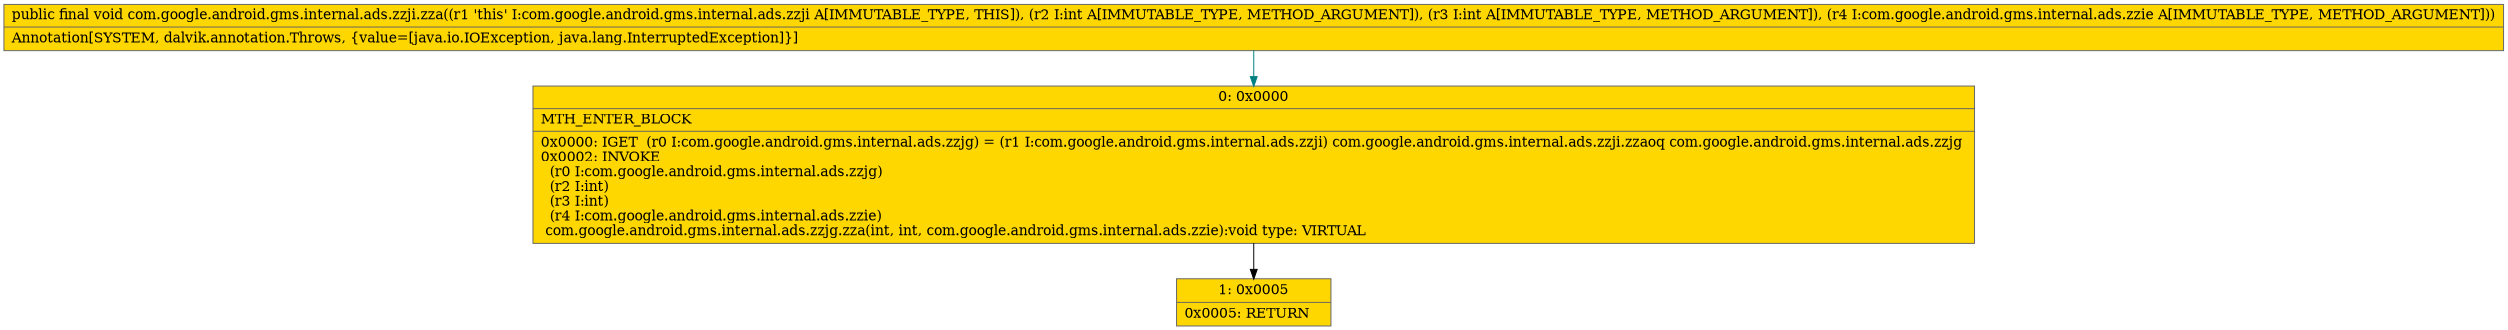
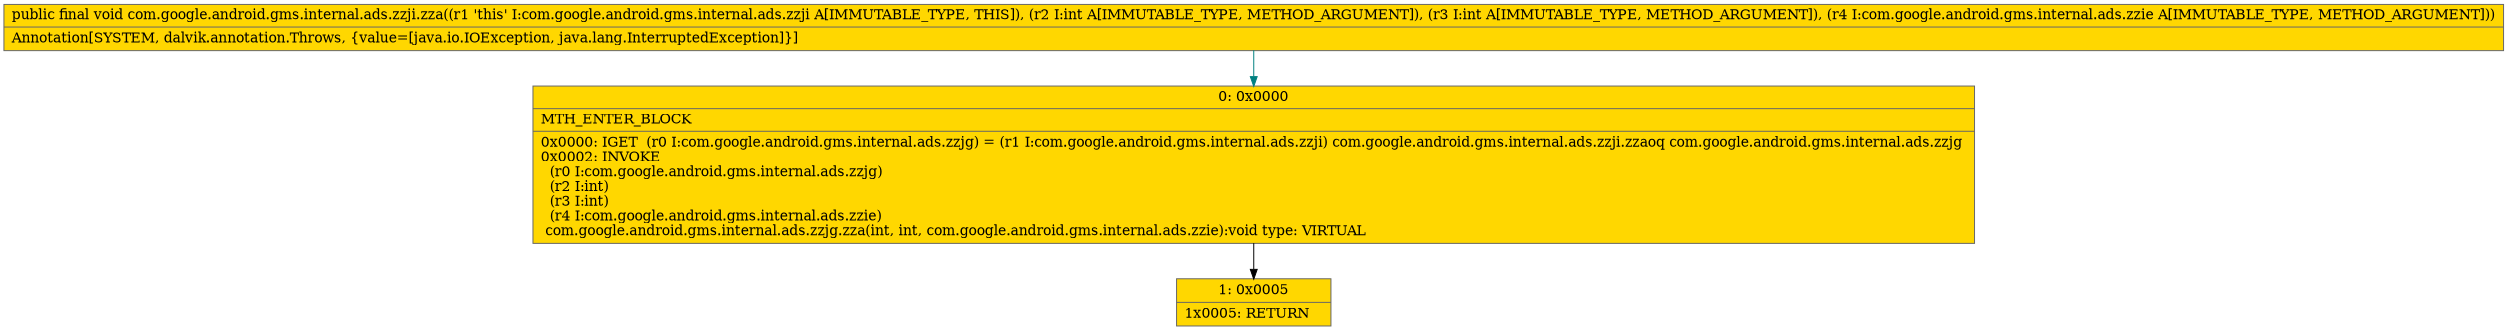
(1254, 314) -> (1254, 314)
